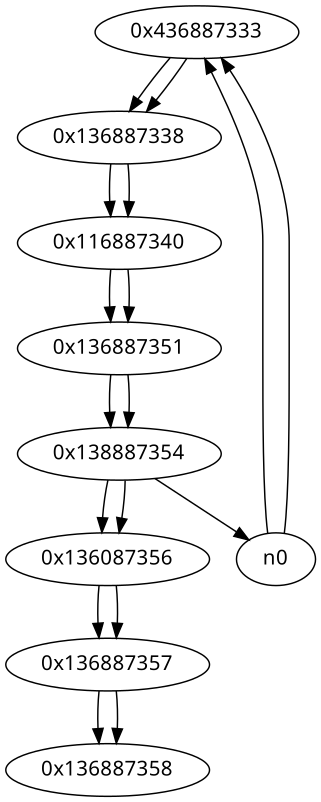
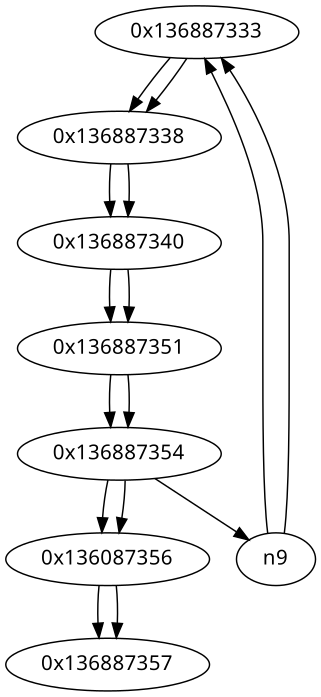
(197, 32) -> (197, 32)
(119, 243) -> (119, 243)
(119, 454) -> (119, 454)
(276, 559) -> (276, 559)
(108, 770) -> none
